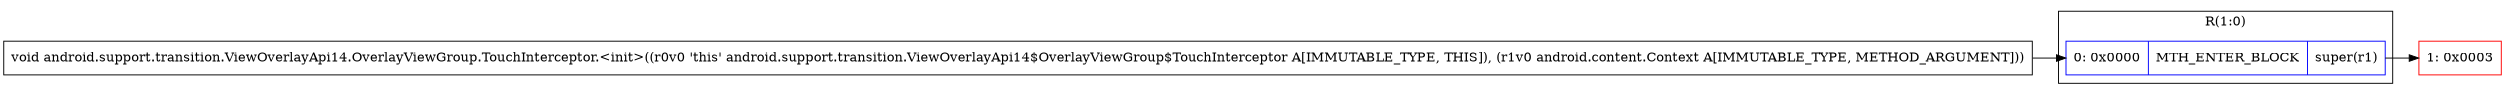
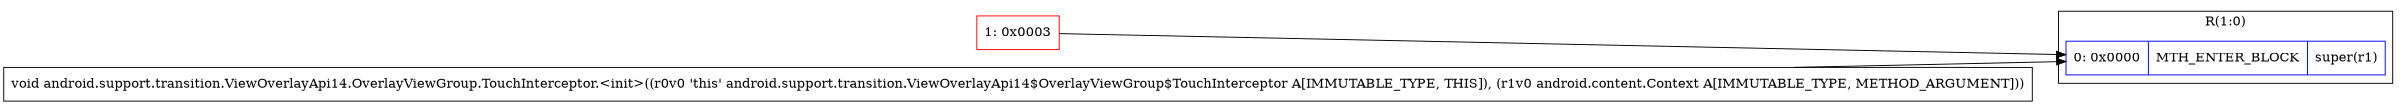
(2398, 58) -> (1558, 44)
